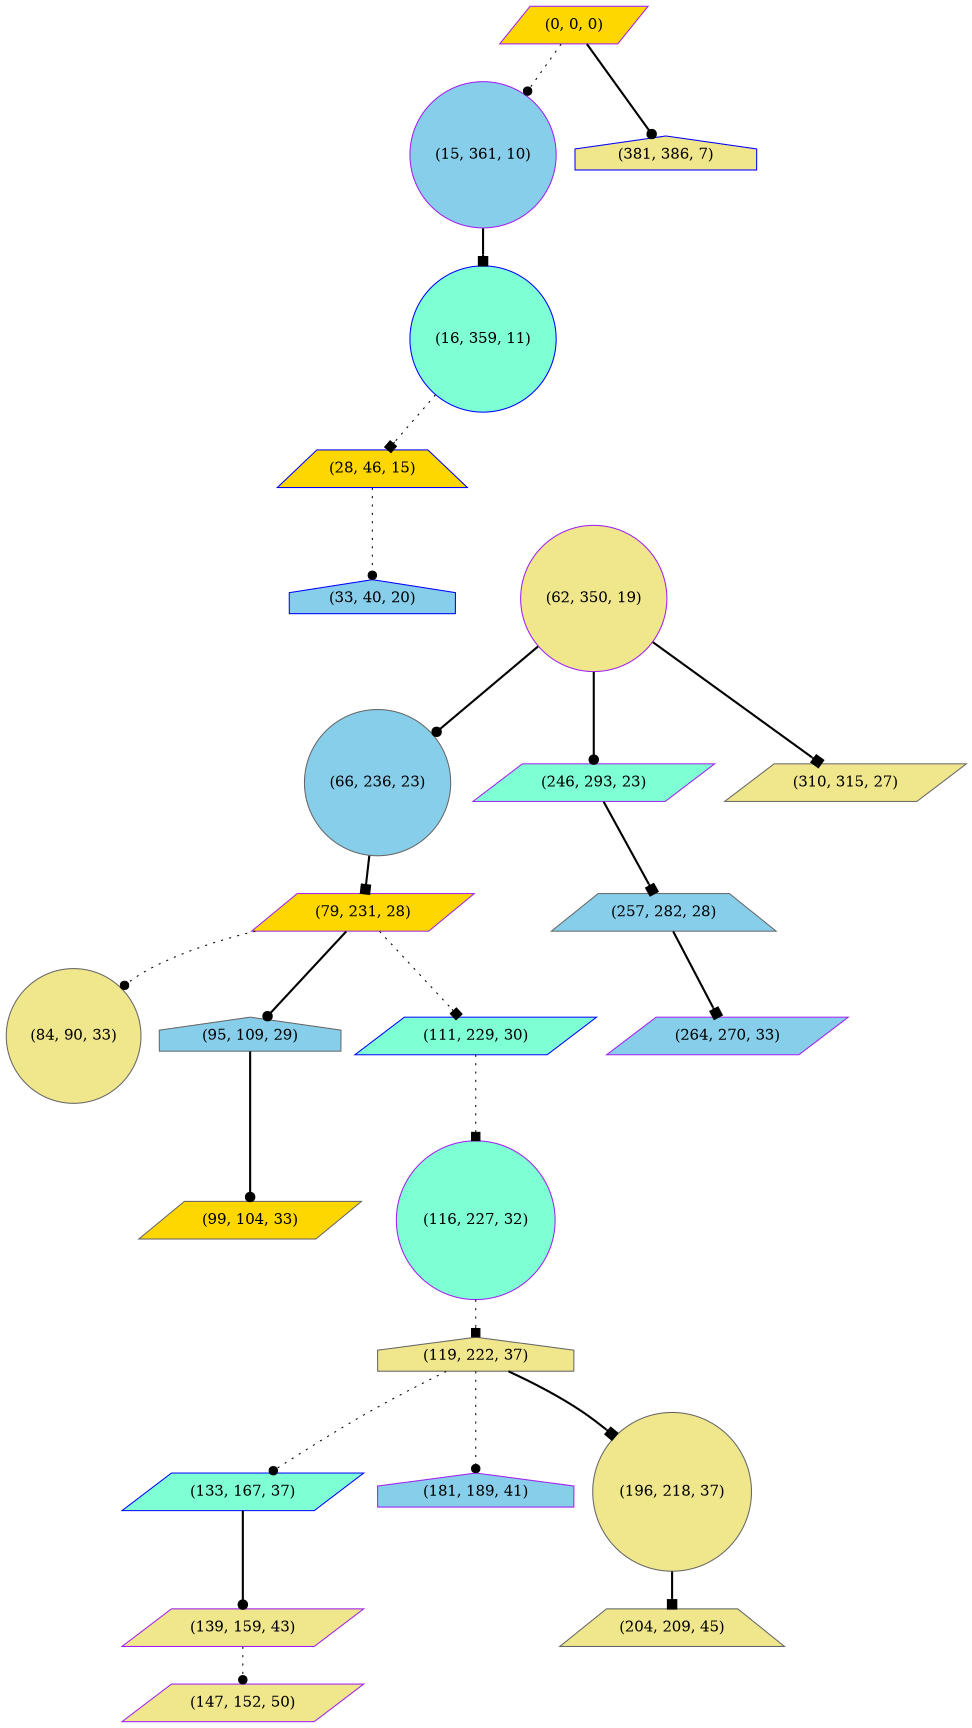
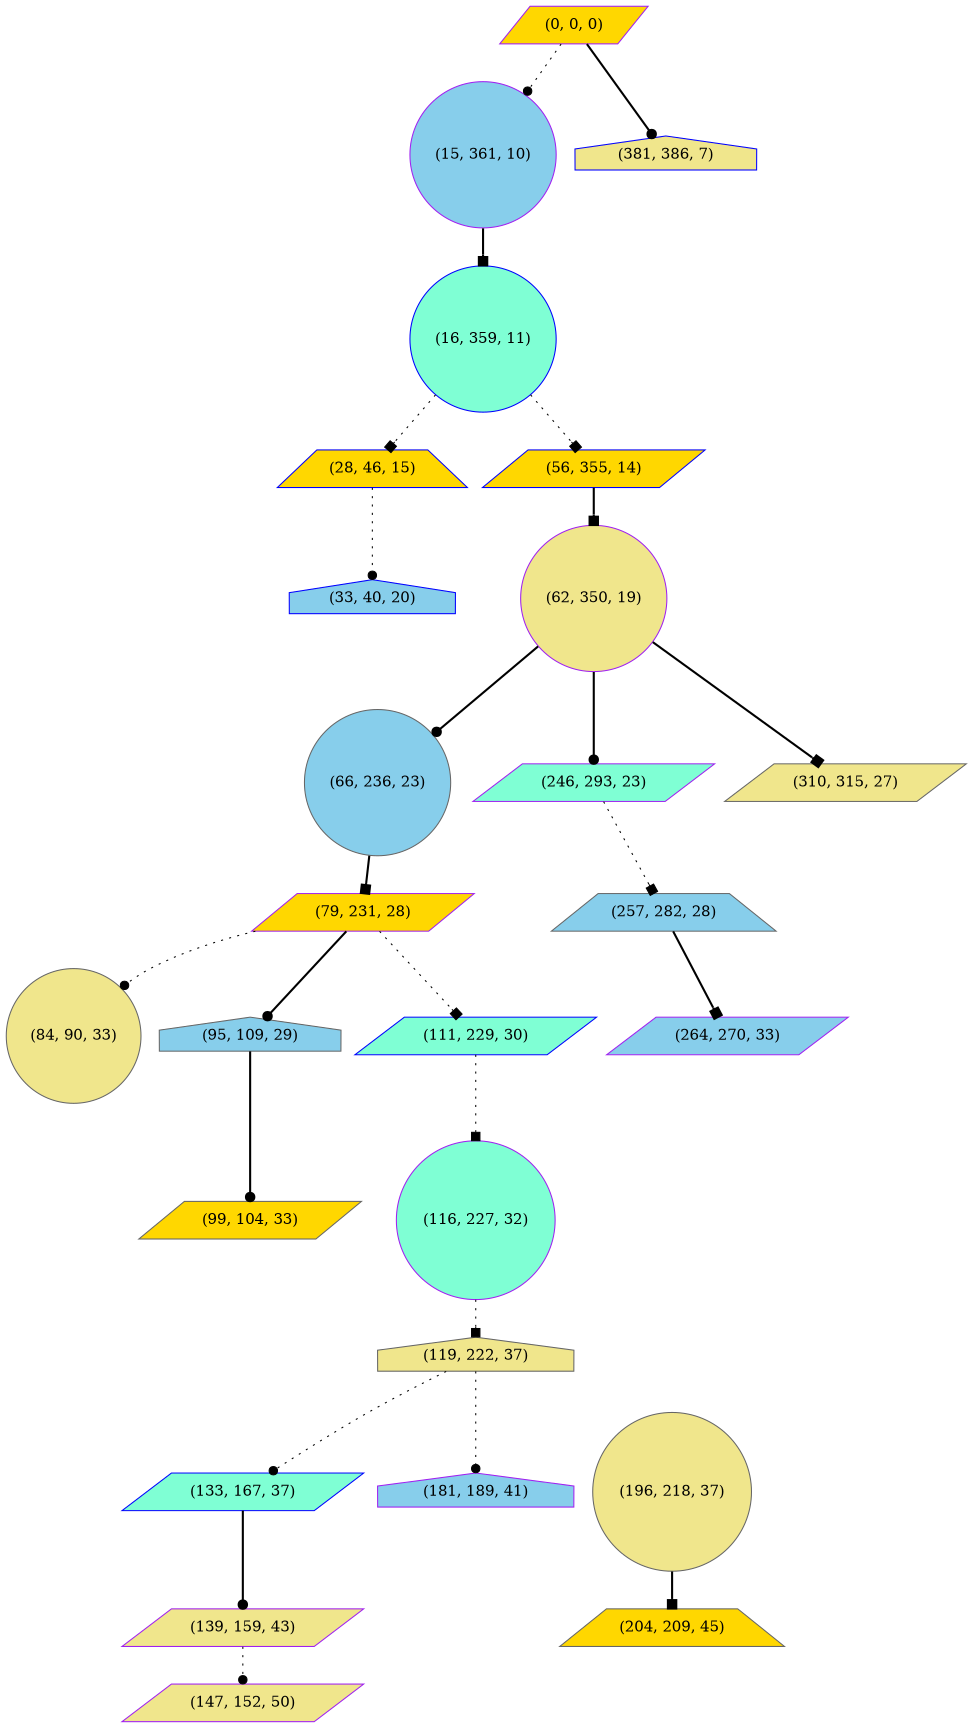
none -> (594, 469)
(626, 843) -> (626, 843)
(559, 1397) -> none
(672, 1628) -> (672, 1628)
